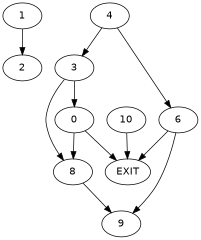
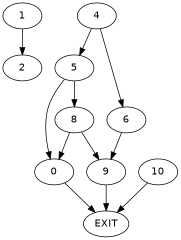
(74, 68) -> (74, 68)
(74, 142) -> (66, 143)
(156, 143) -> (106, 194)
